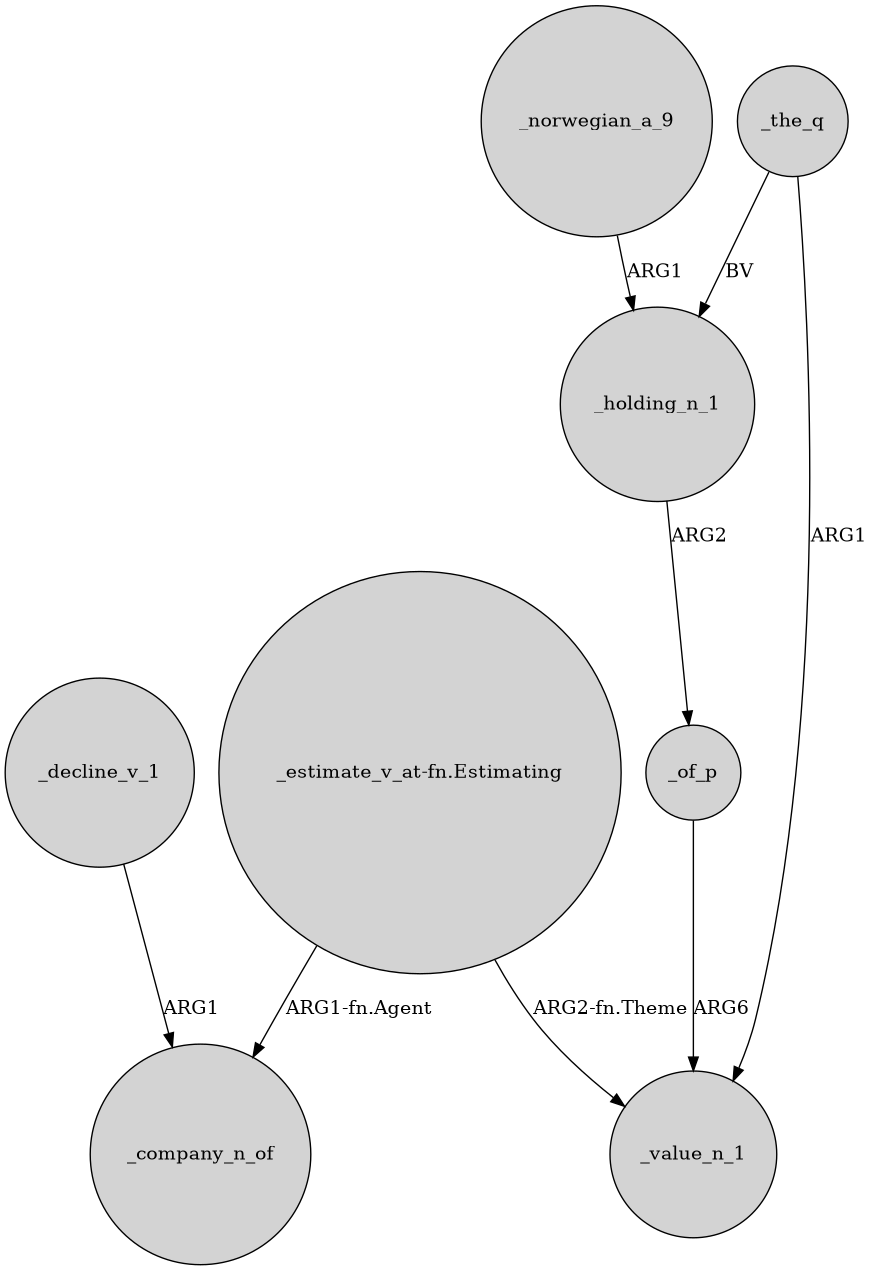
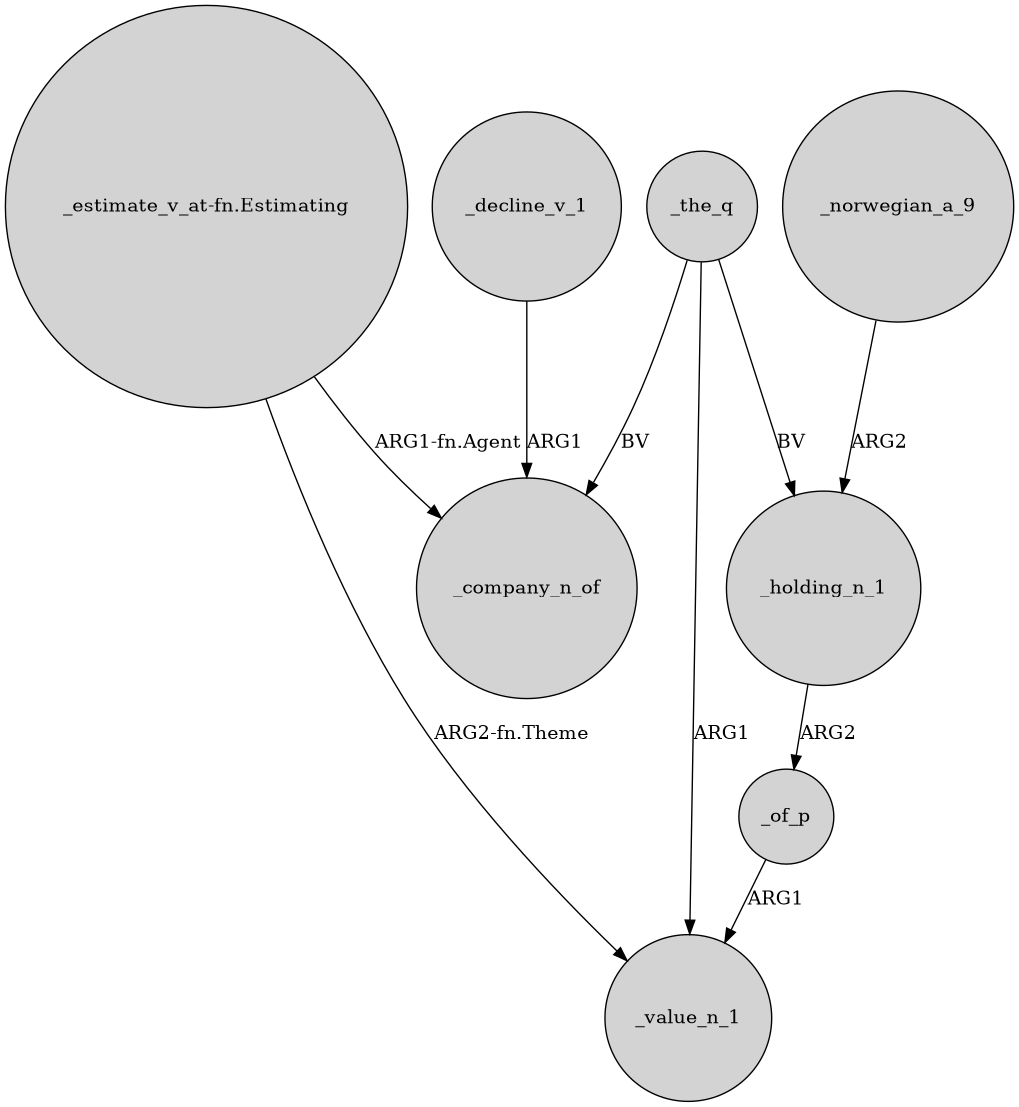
(655, 272) -> (880, 443)
none -> (647, 374)
(722, 1009) -> (776, 899)
